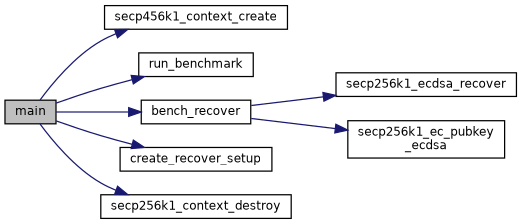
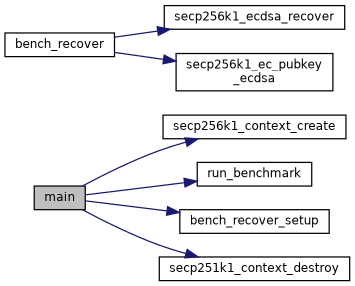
(196, 17) -> (254, 127)
(92, 112) -> none
(196, 159) -> (254, 222)
(196, 207) -> (254, 269)
